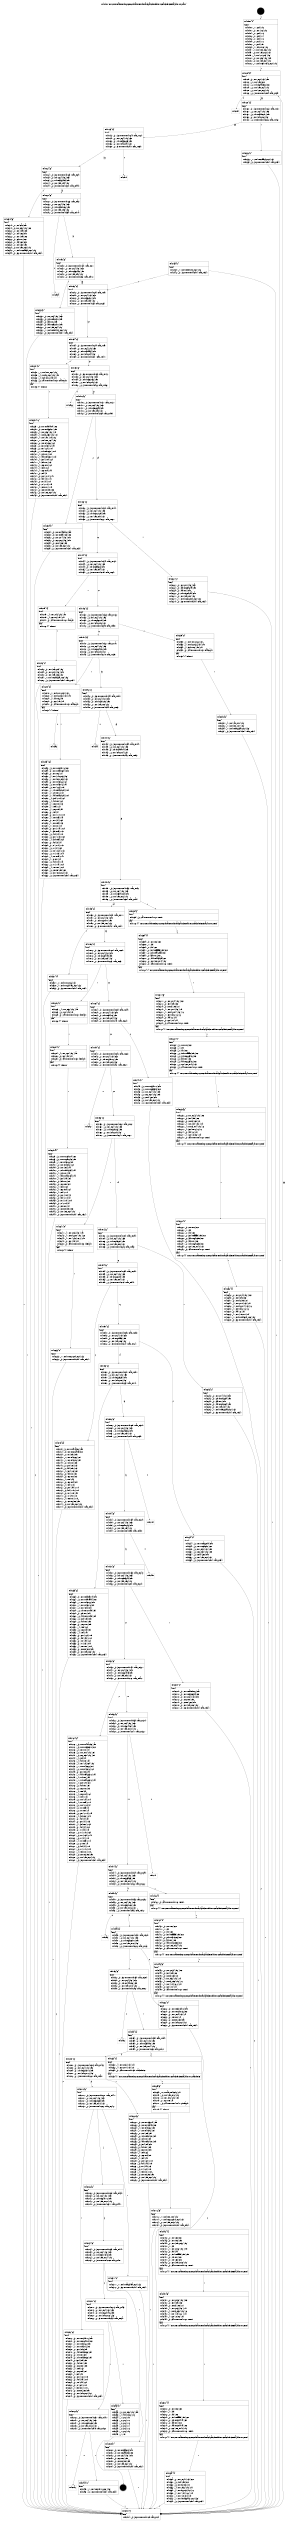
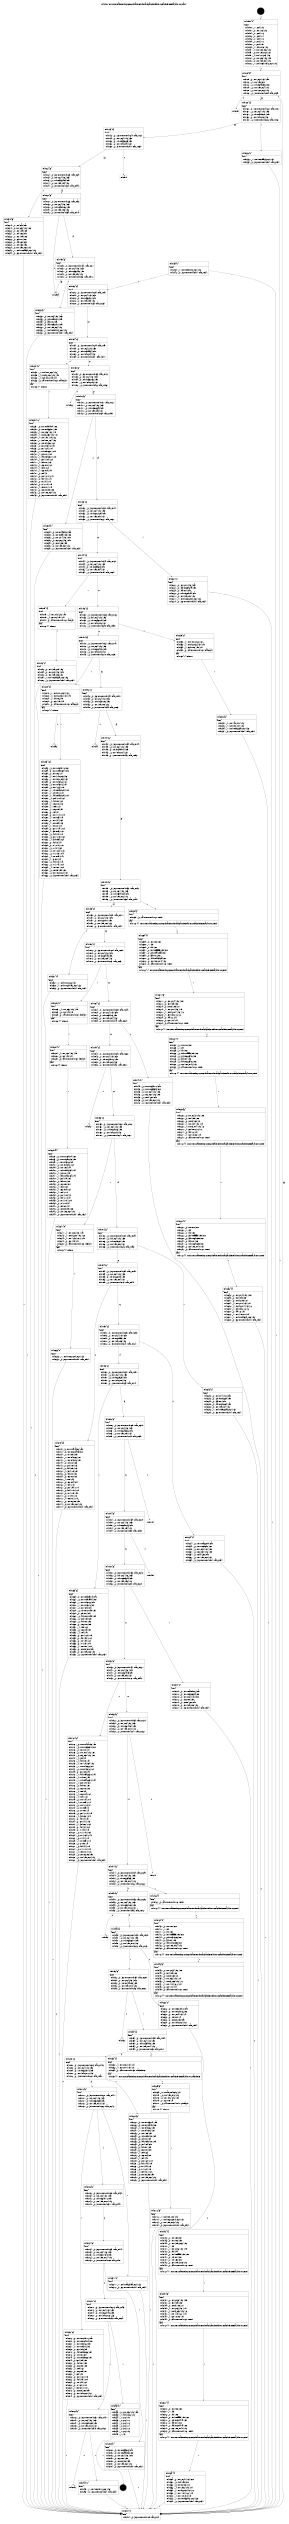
(81, 282) -> (58, 286)
